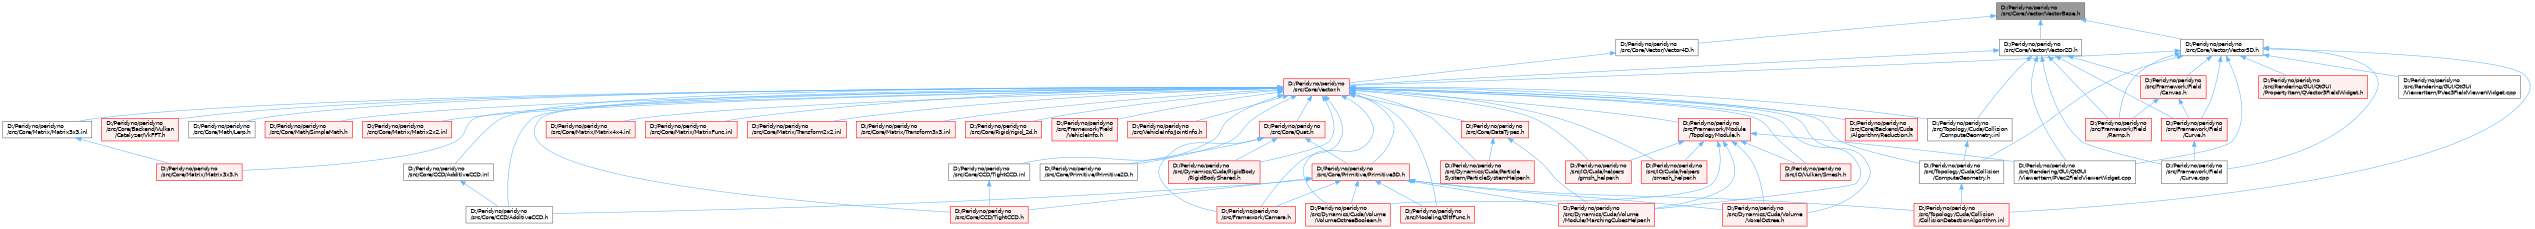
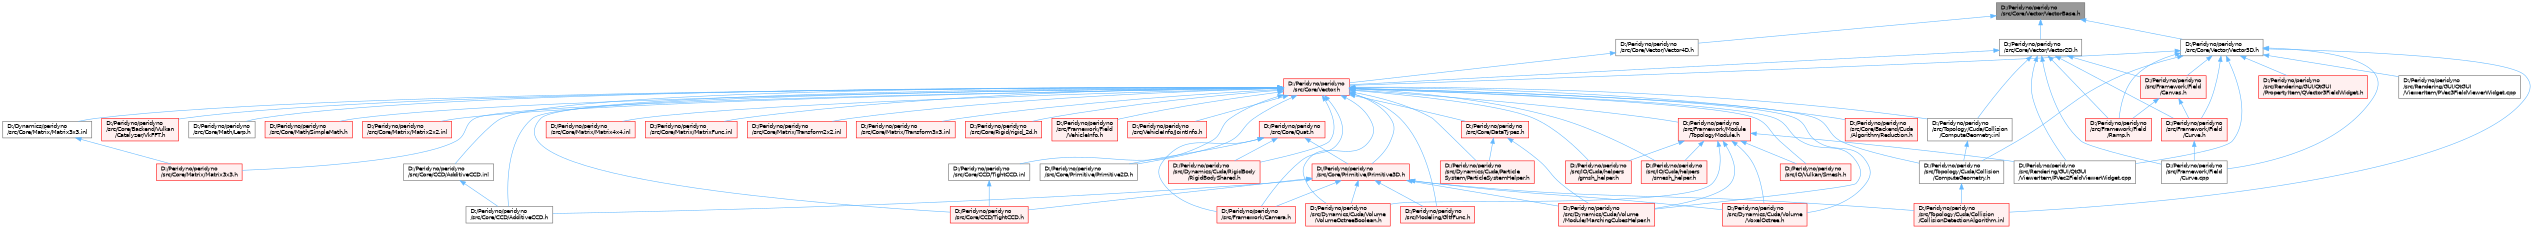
(1303, 111) -> none
(47, 130) -> (47, 130)
